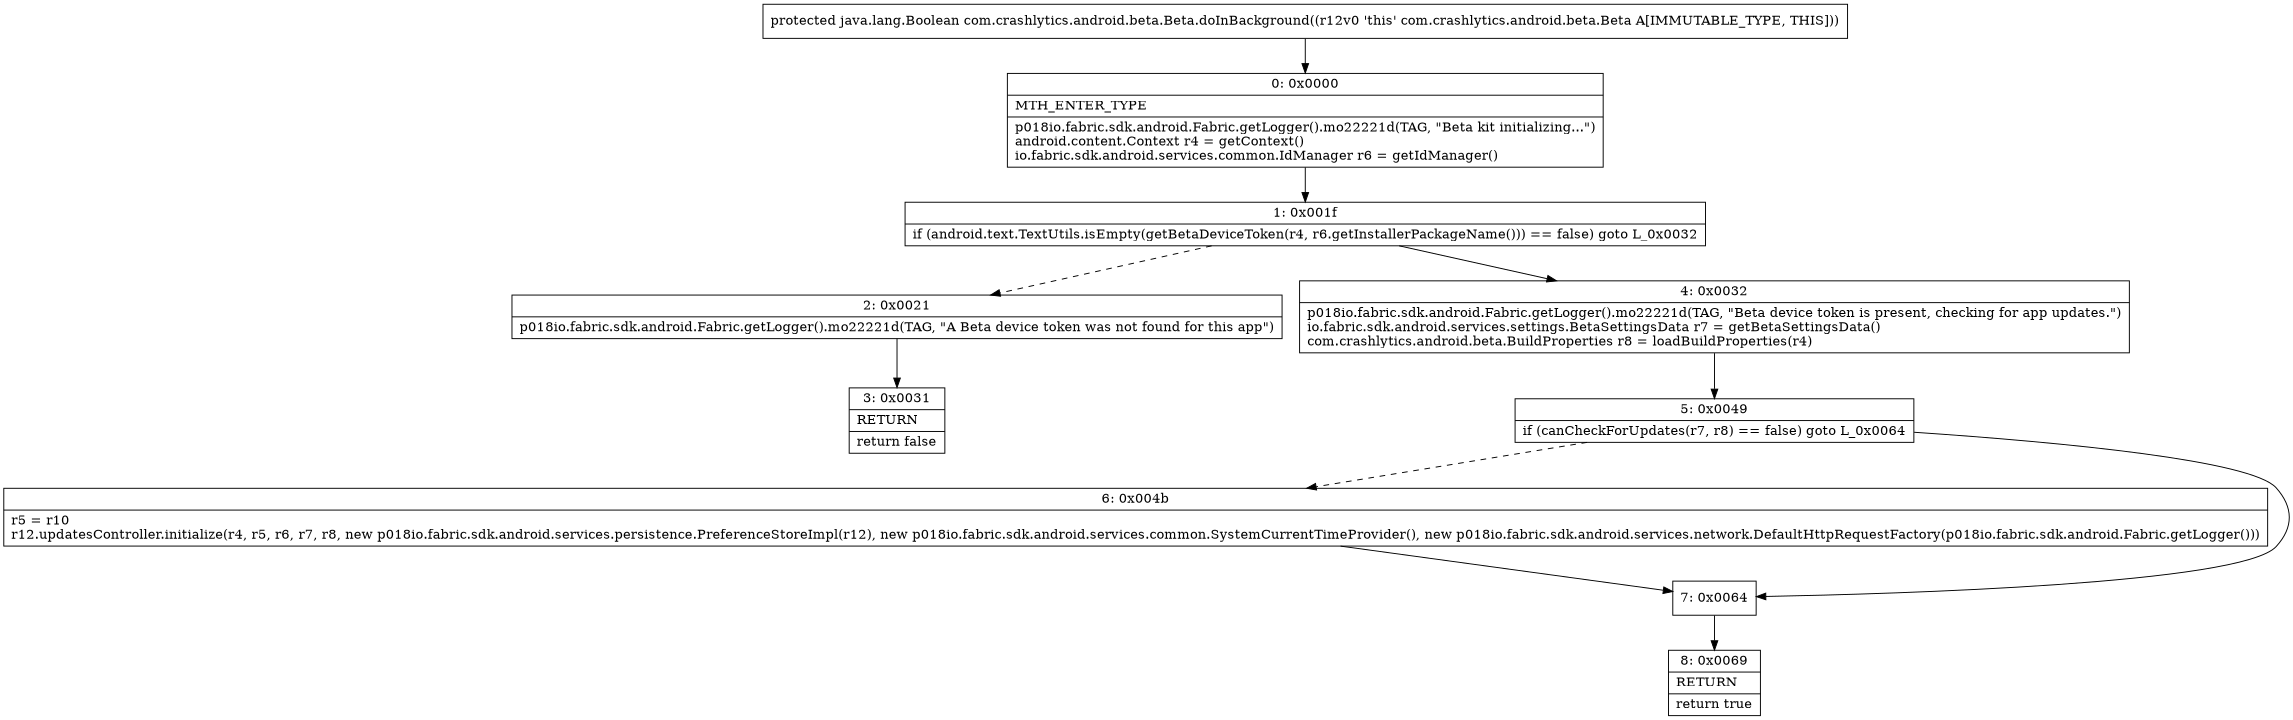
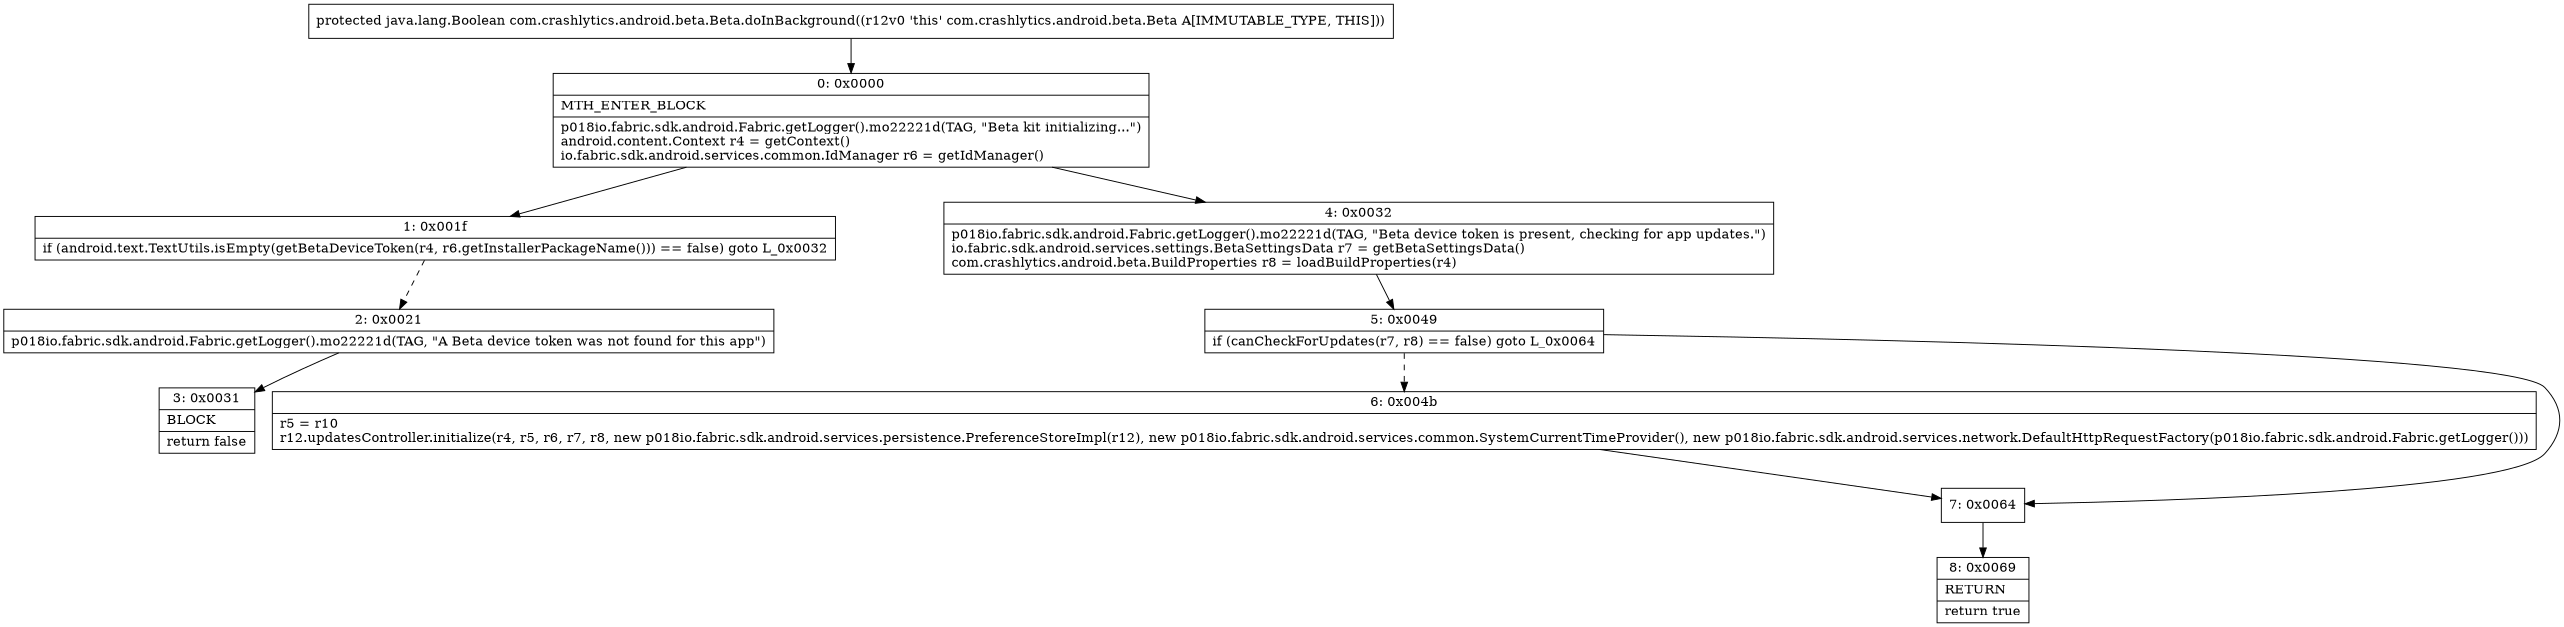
(1081, 106) -> (634, 106)
(1473, 262) -> (1124, 184)
(888, 420) -> (191, 420)
